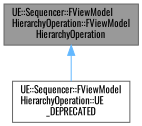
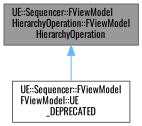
(71, 102) -> (71, 102)
